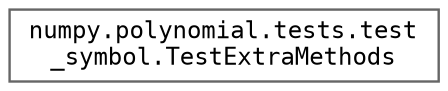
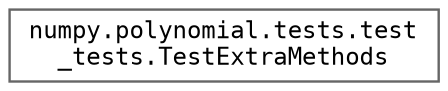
(224, 46) -> (224, 46)
